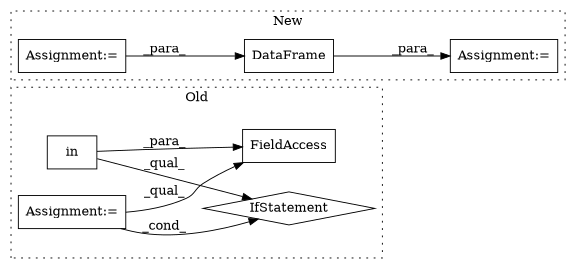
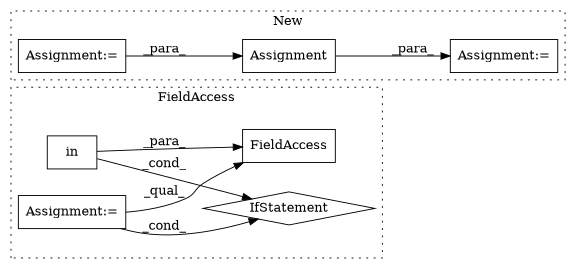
(289, 56) -> (289, 56)
(197, 98) -> (197, 98)
(164, 164) -> (164, 164)
